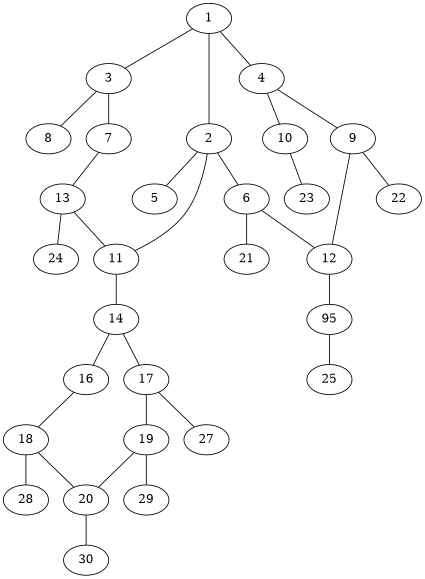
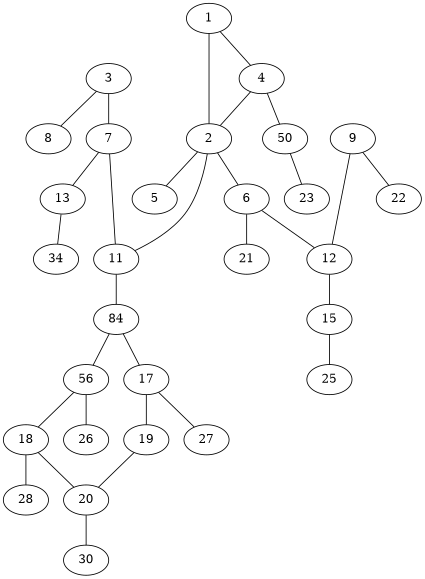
(159, 48) -> none
(307, 109) -> (235, 109)
(285, 139) -> (285, 139)
(89, 229) -> (112, 199)
(56, 259) -> (56, 259)
(116, 319) -> (116, 319)
(329, 319) -> (329, 319)
(86, 380) -> (86, 380)
none -> (86, 440)
(146, 500) -> none
